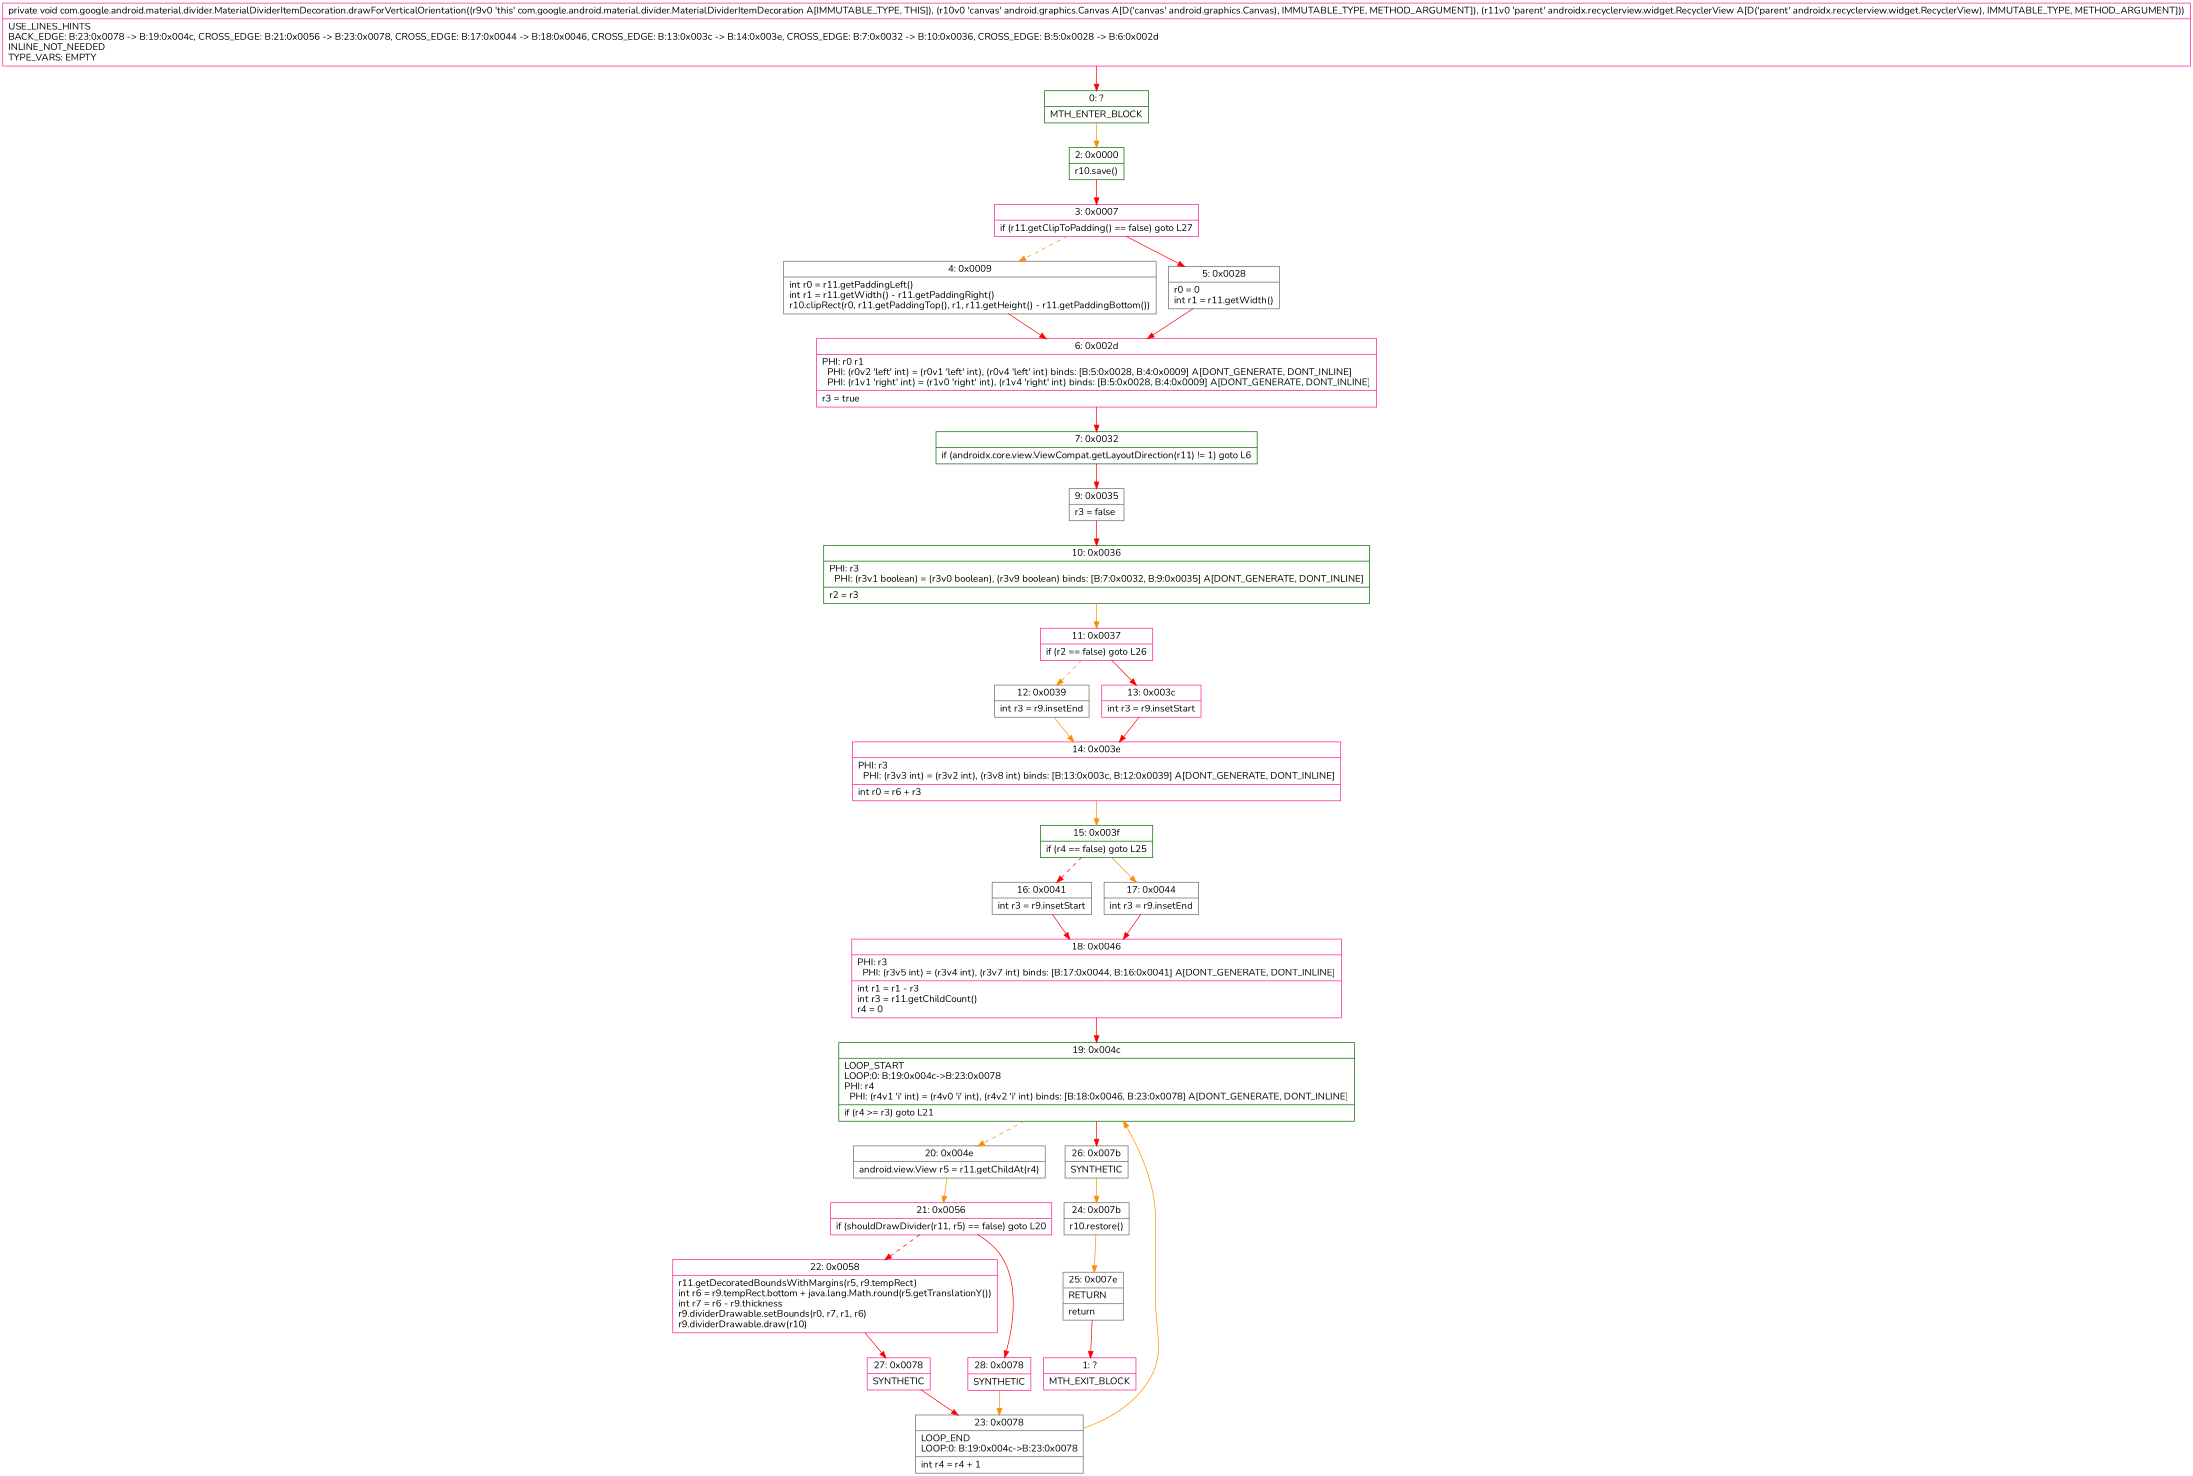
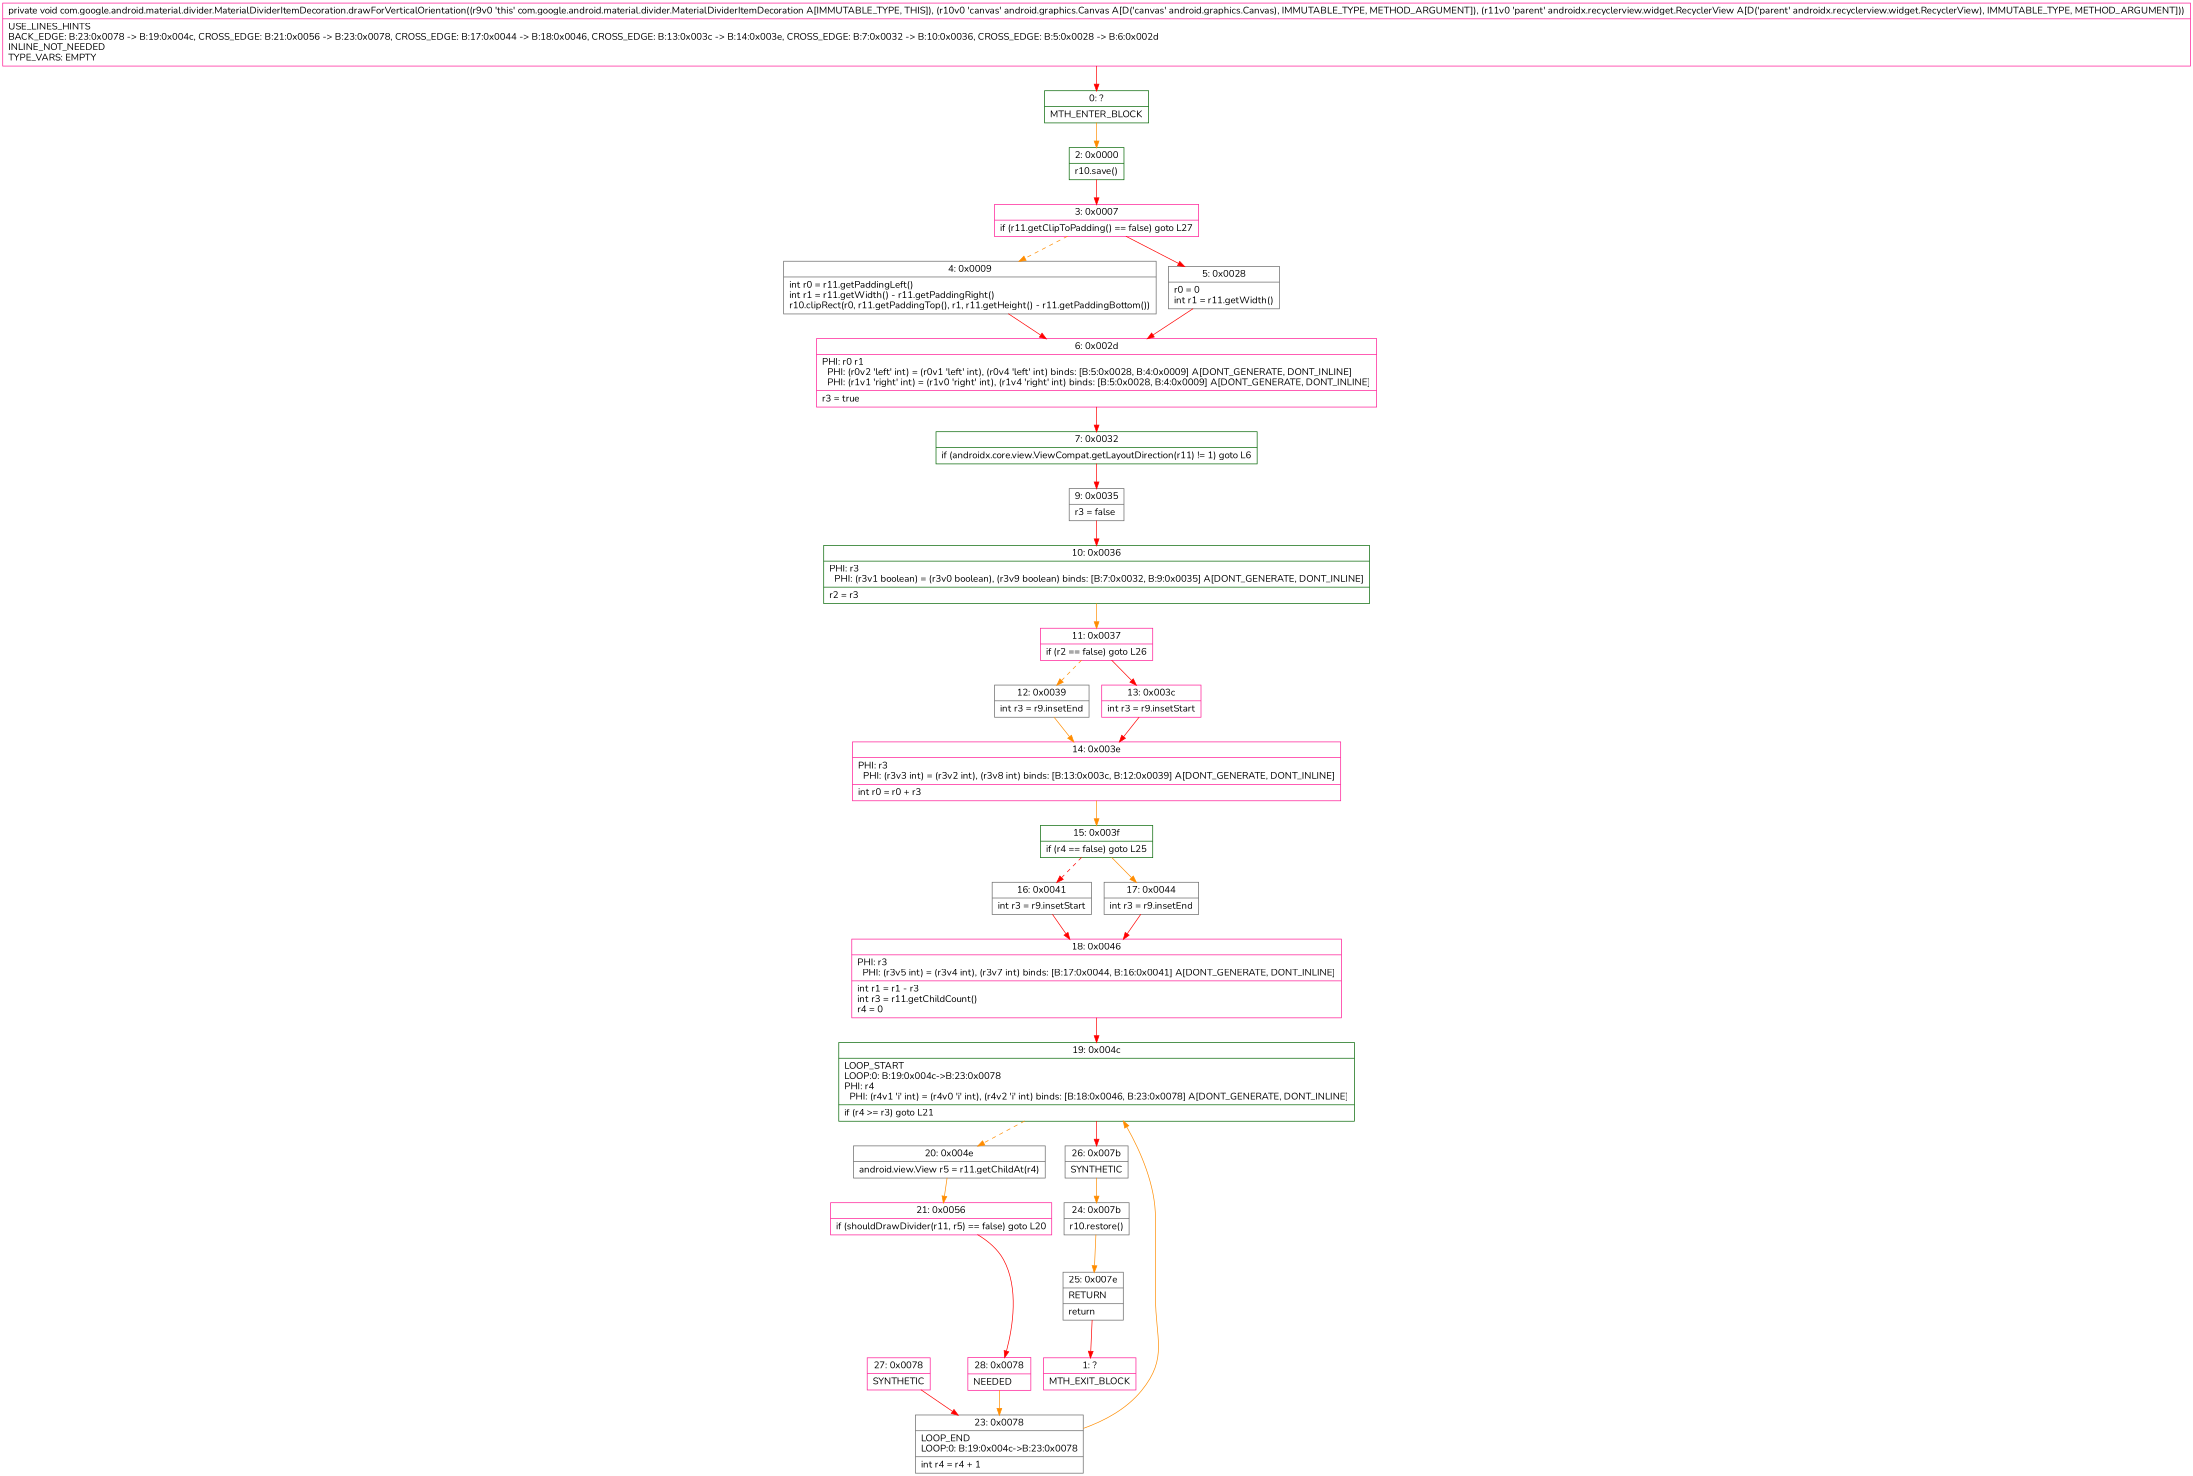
(890, 792) -> (890, 792)
(835, 1296) -> none
(999, 1382) -> (993, 1382)
